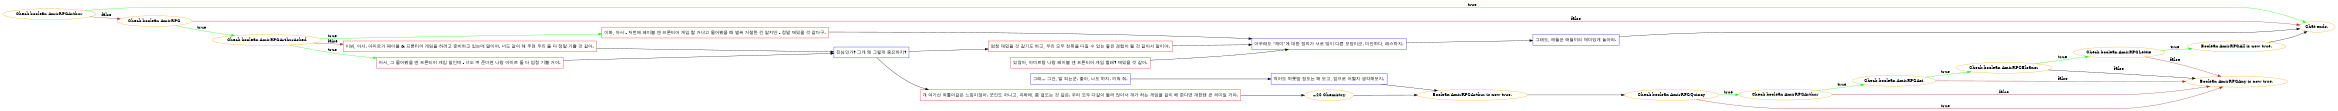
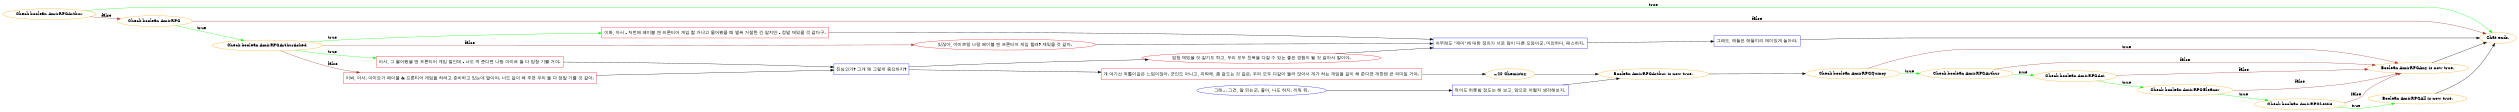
none -> (617, 45)
(1080, 46) -> (1262, 58)
none -> (2458, 53)
(1080, 63) -> (1005, 45)
(2120, 74) -> (2315, 87)
(1080, 79) -> (1262, 90)
